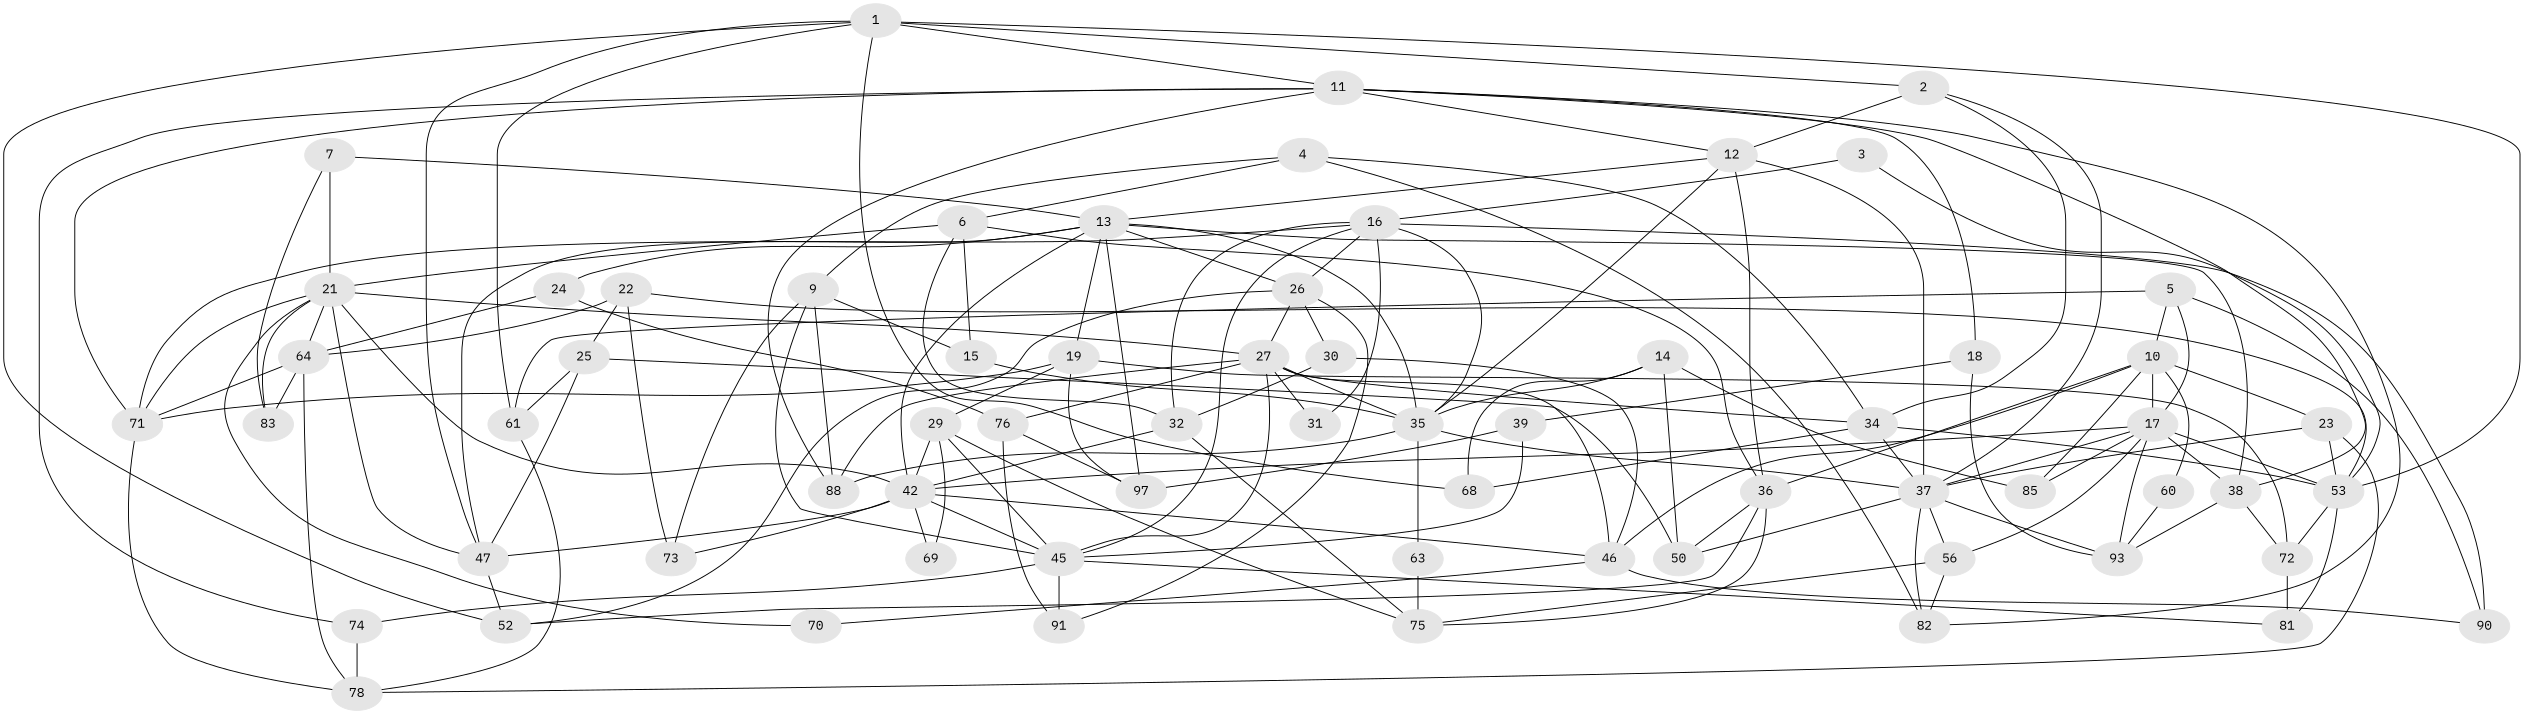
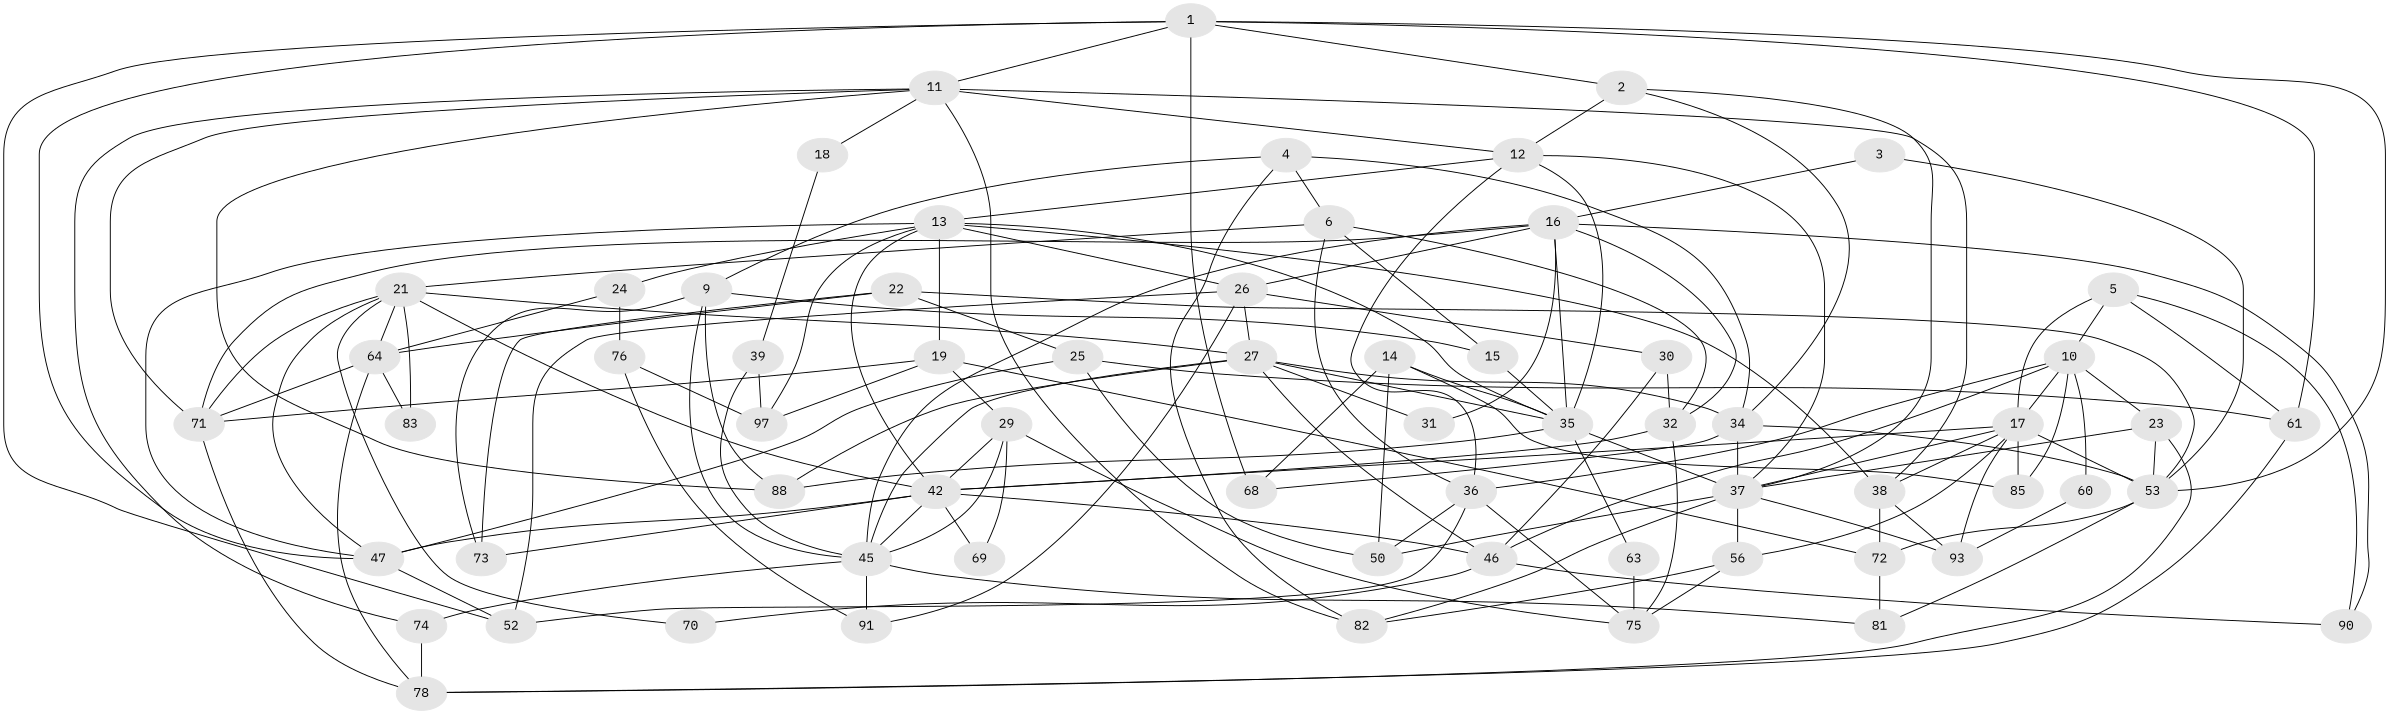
(330, 155) -> none
(1117, 395) -> none
(1988, 495) -> none
